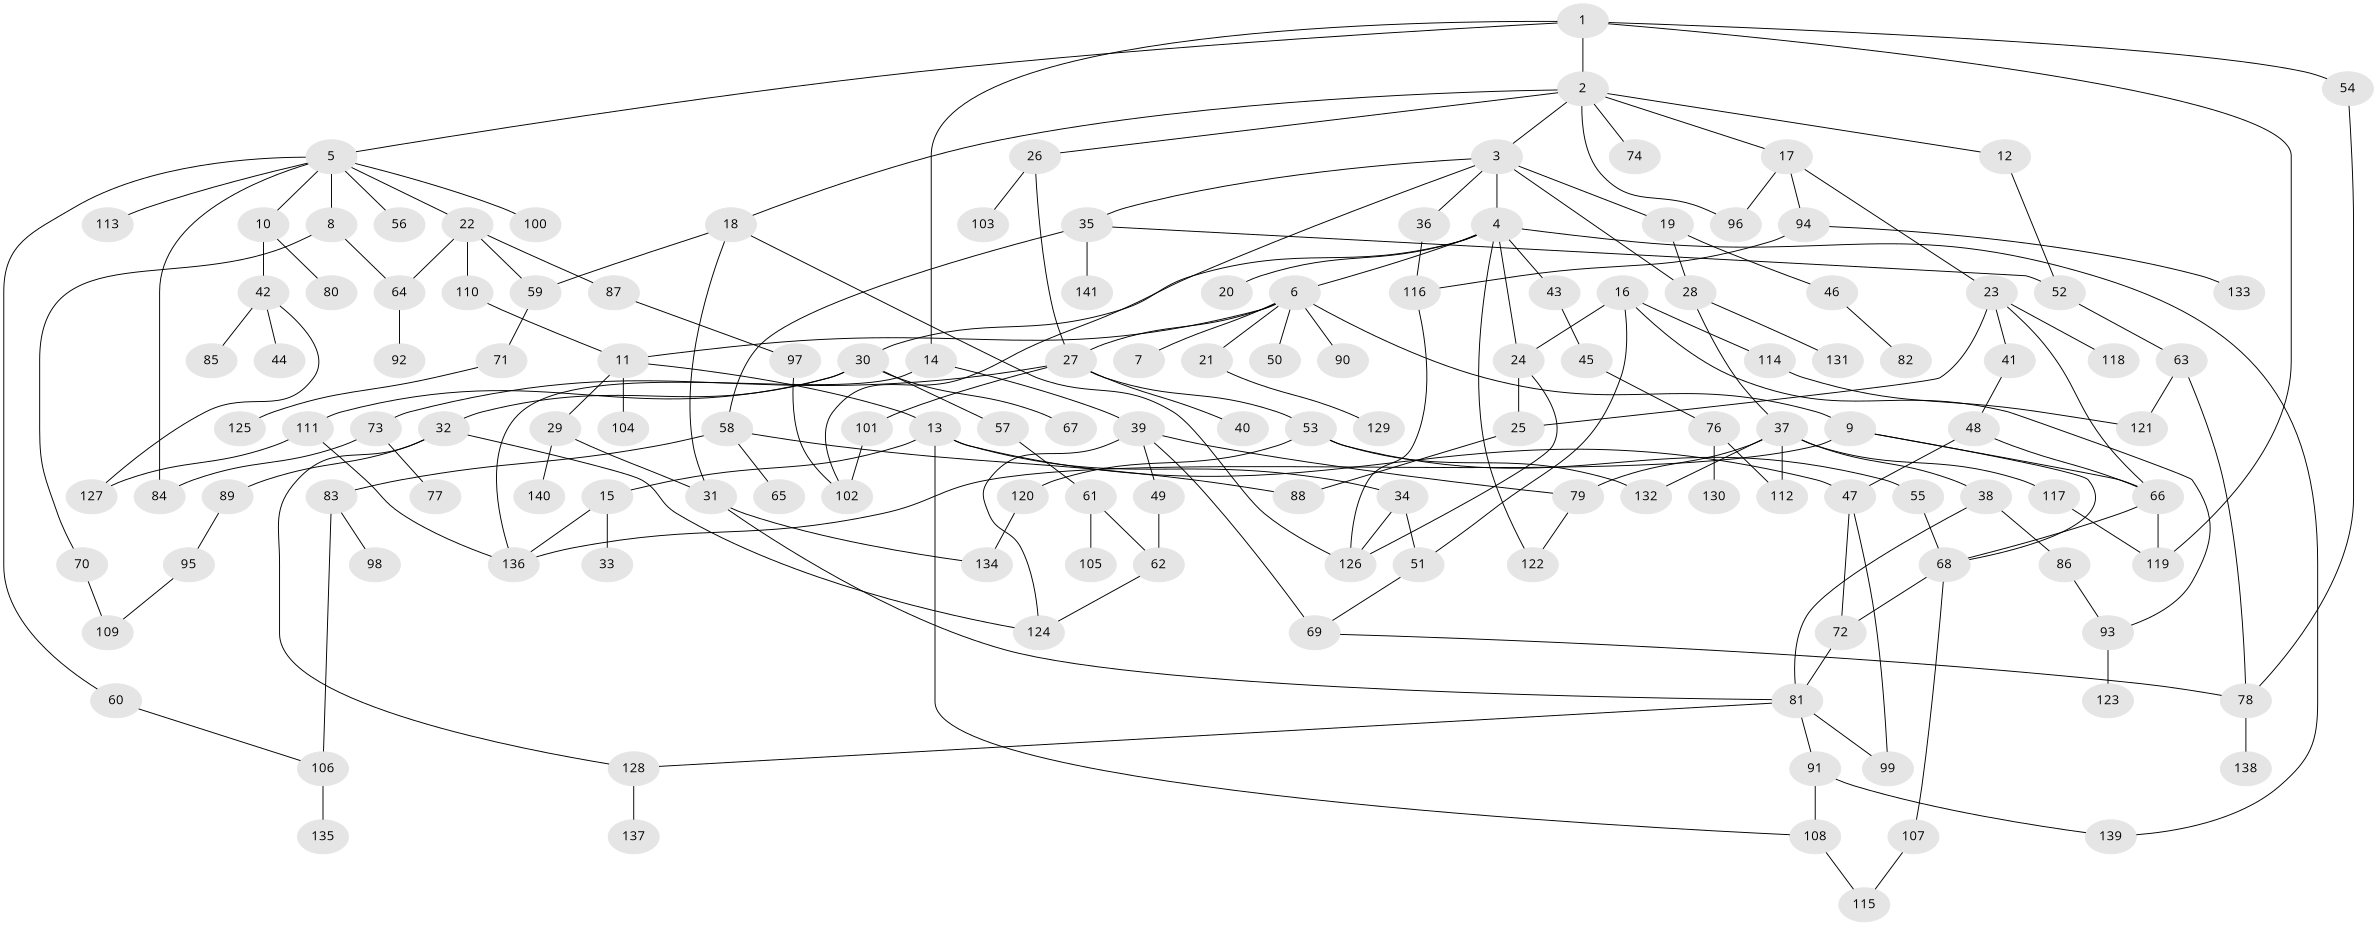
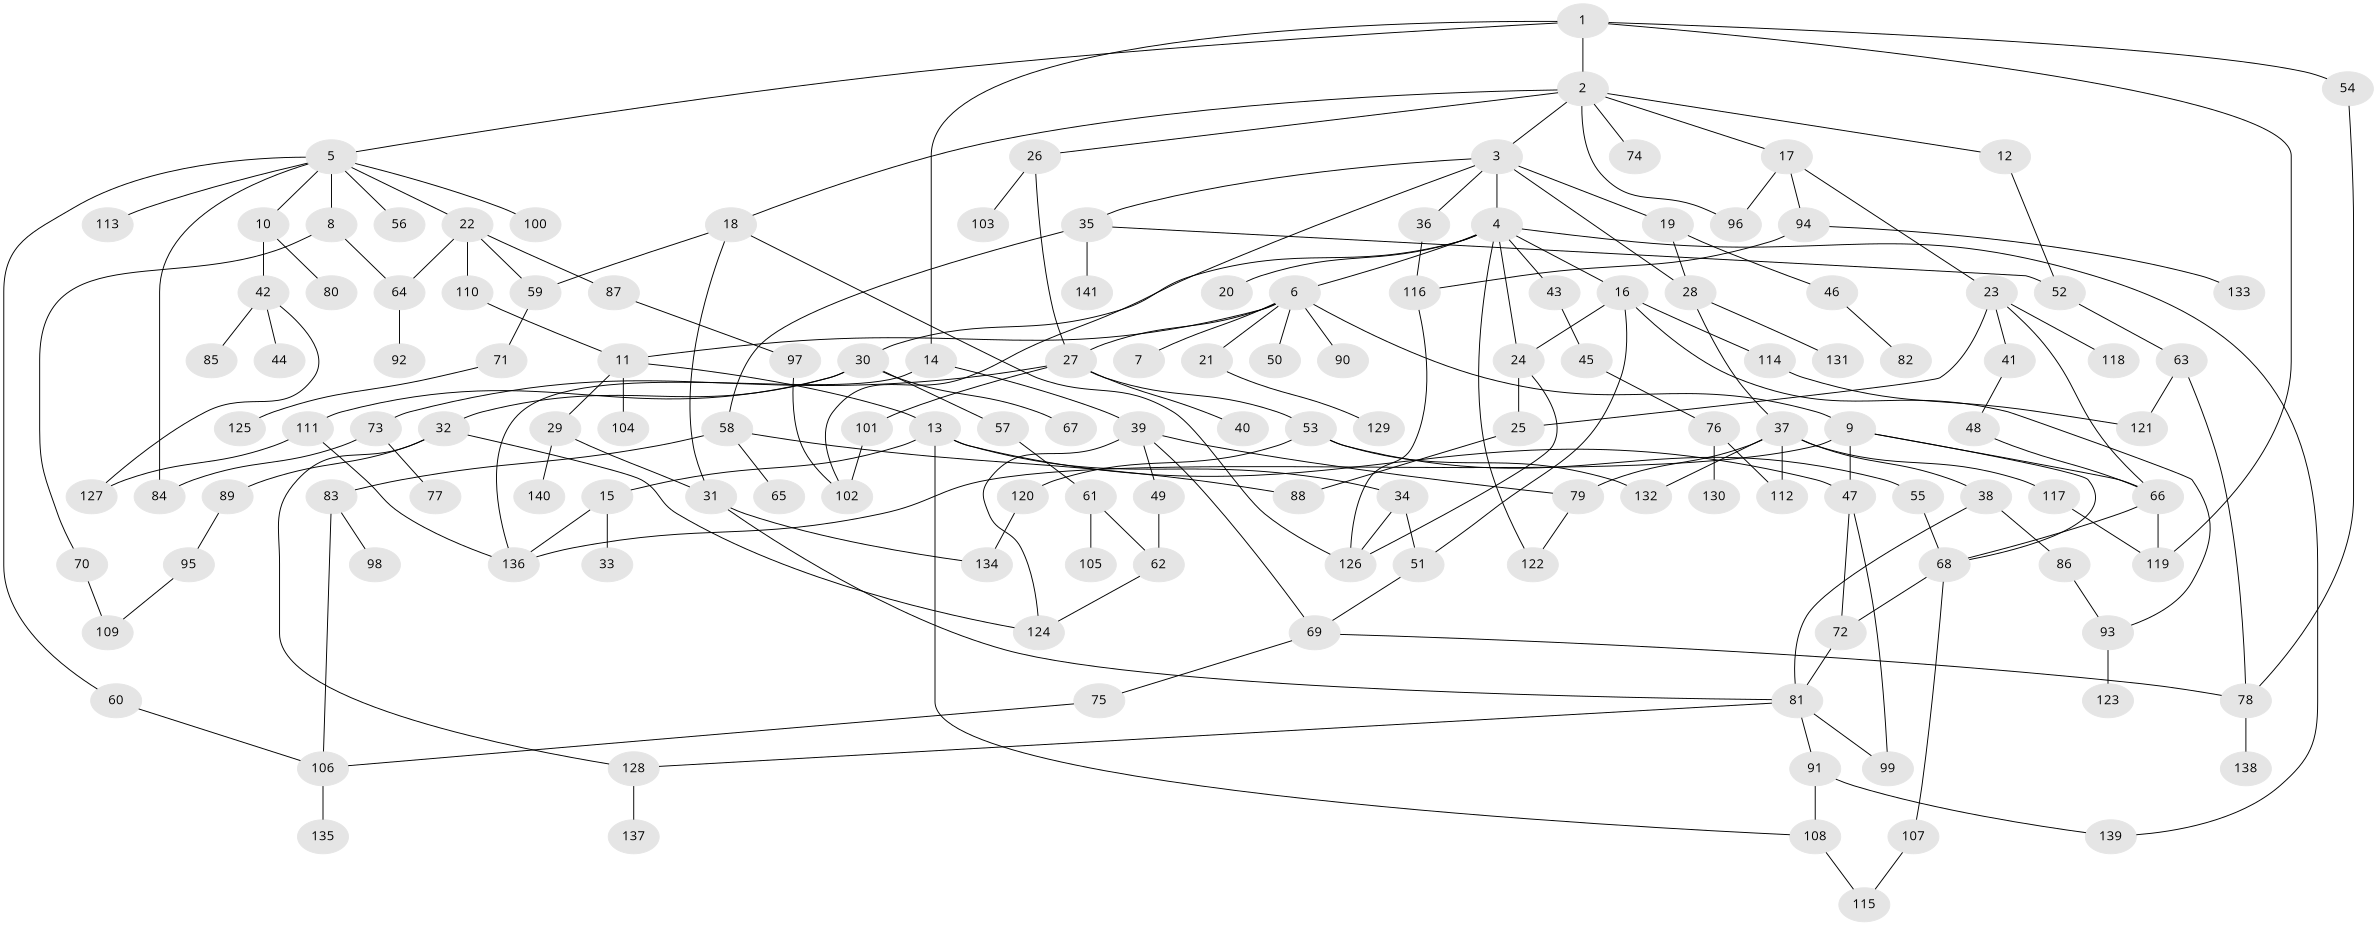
none -> (1560, 259)
(1923, 457) -> (1850, 463)
none -> (1099, 701)
